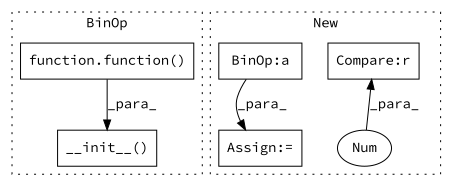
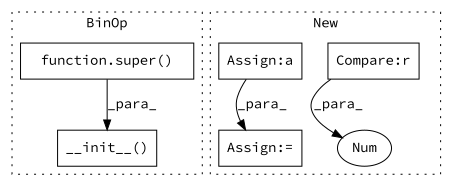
(107, 61) -> (107, 61)
(260, 61) -> (260, 61)
(368, 110) -> (311, 107)
